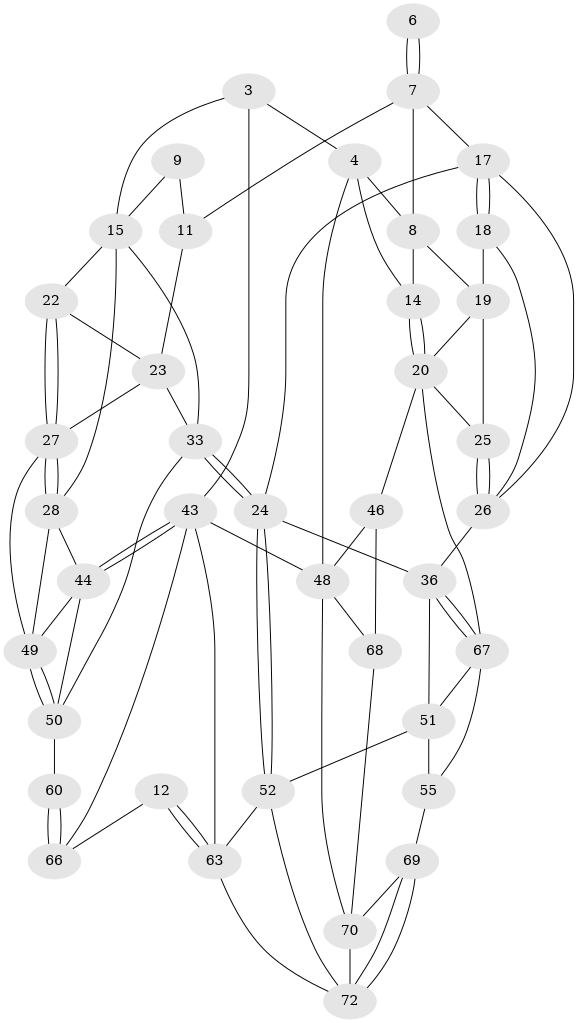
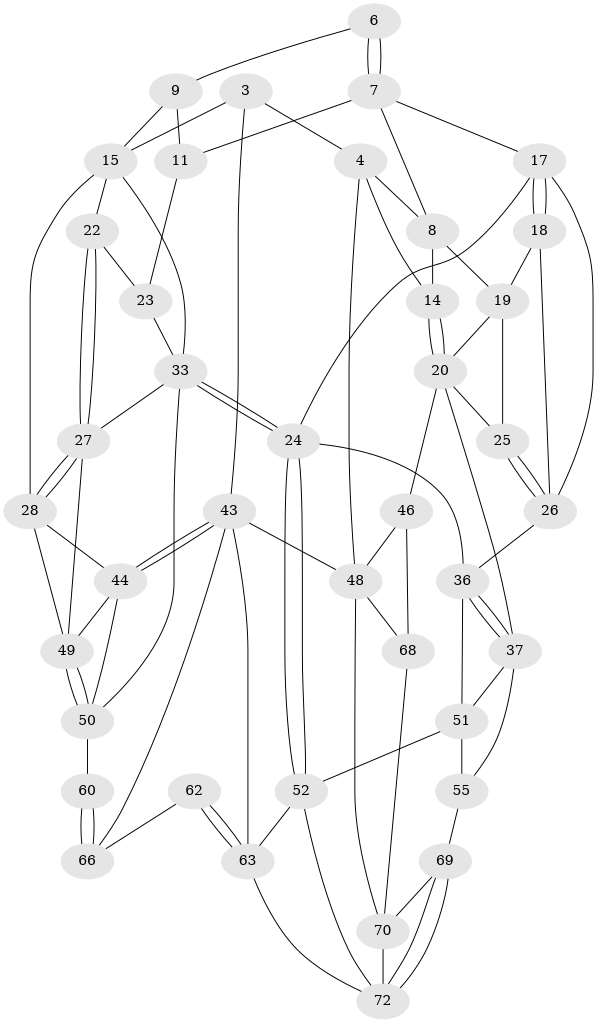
none -> (273, 52)
(108, 404) -> (132, 406)
(482, 651) -> (515, 651)
(161, 791) -> (194, 791)
